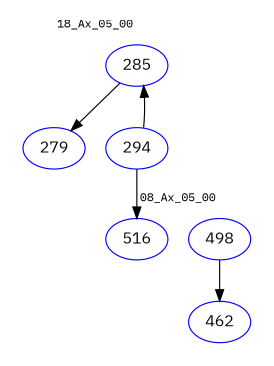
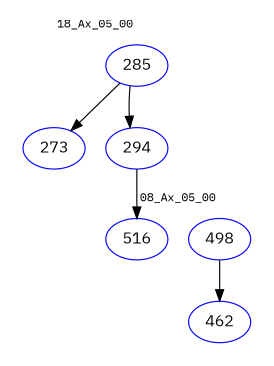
(145, 113) -> (129, 101)
(54, 148) -> (54, 148)
